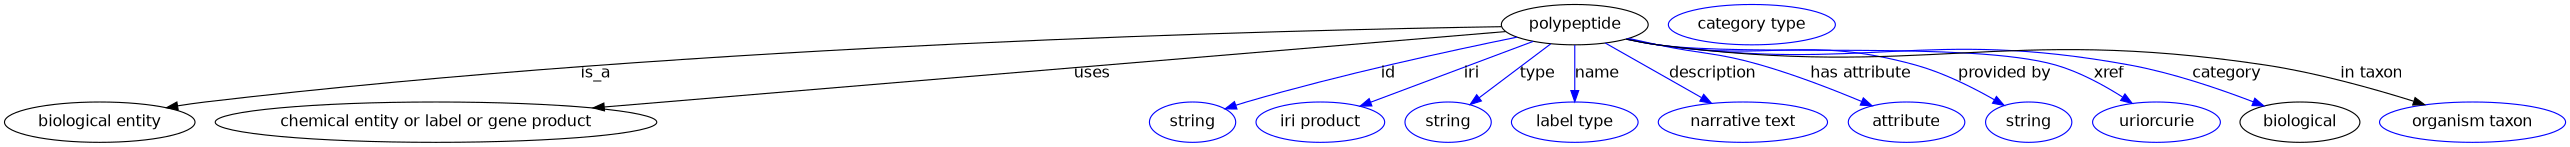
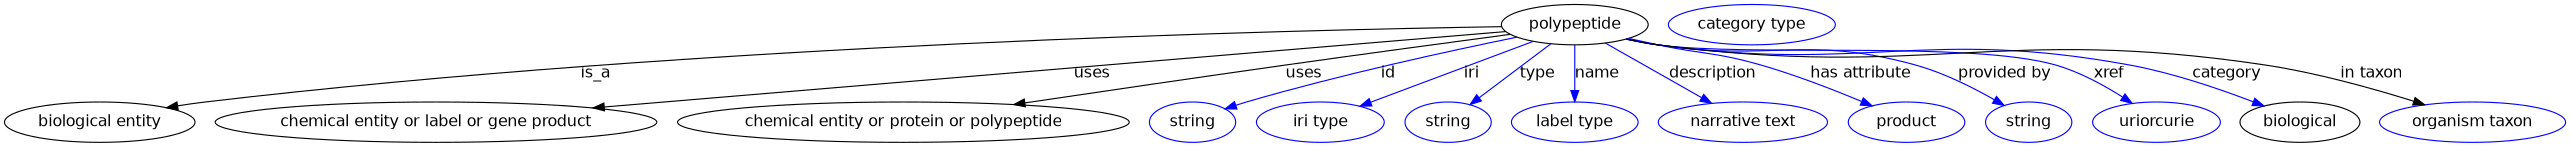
none -> (903, 122)
(1320, 122) -> (1320, 122)
(1907, 122) -> (1907, 122)
